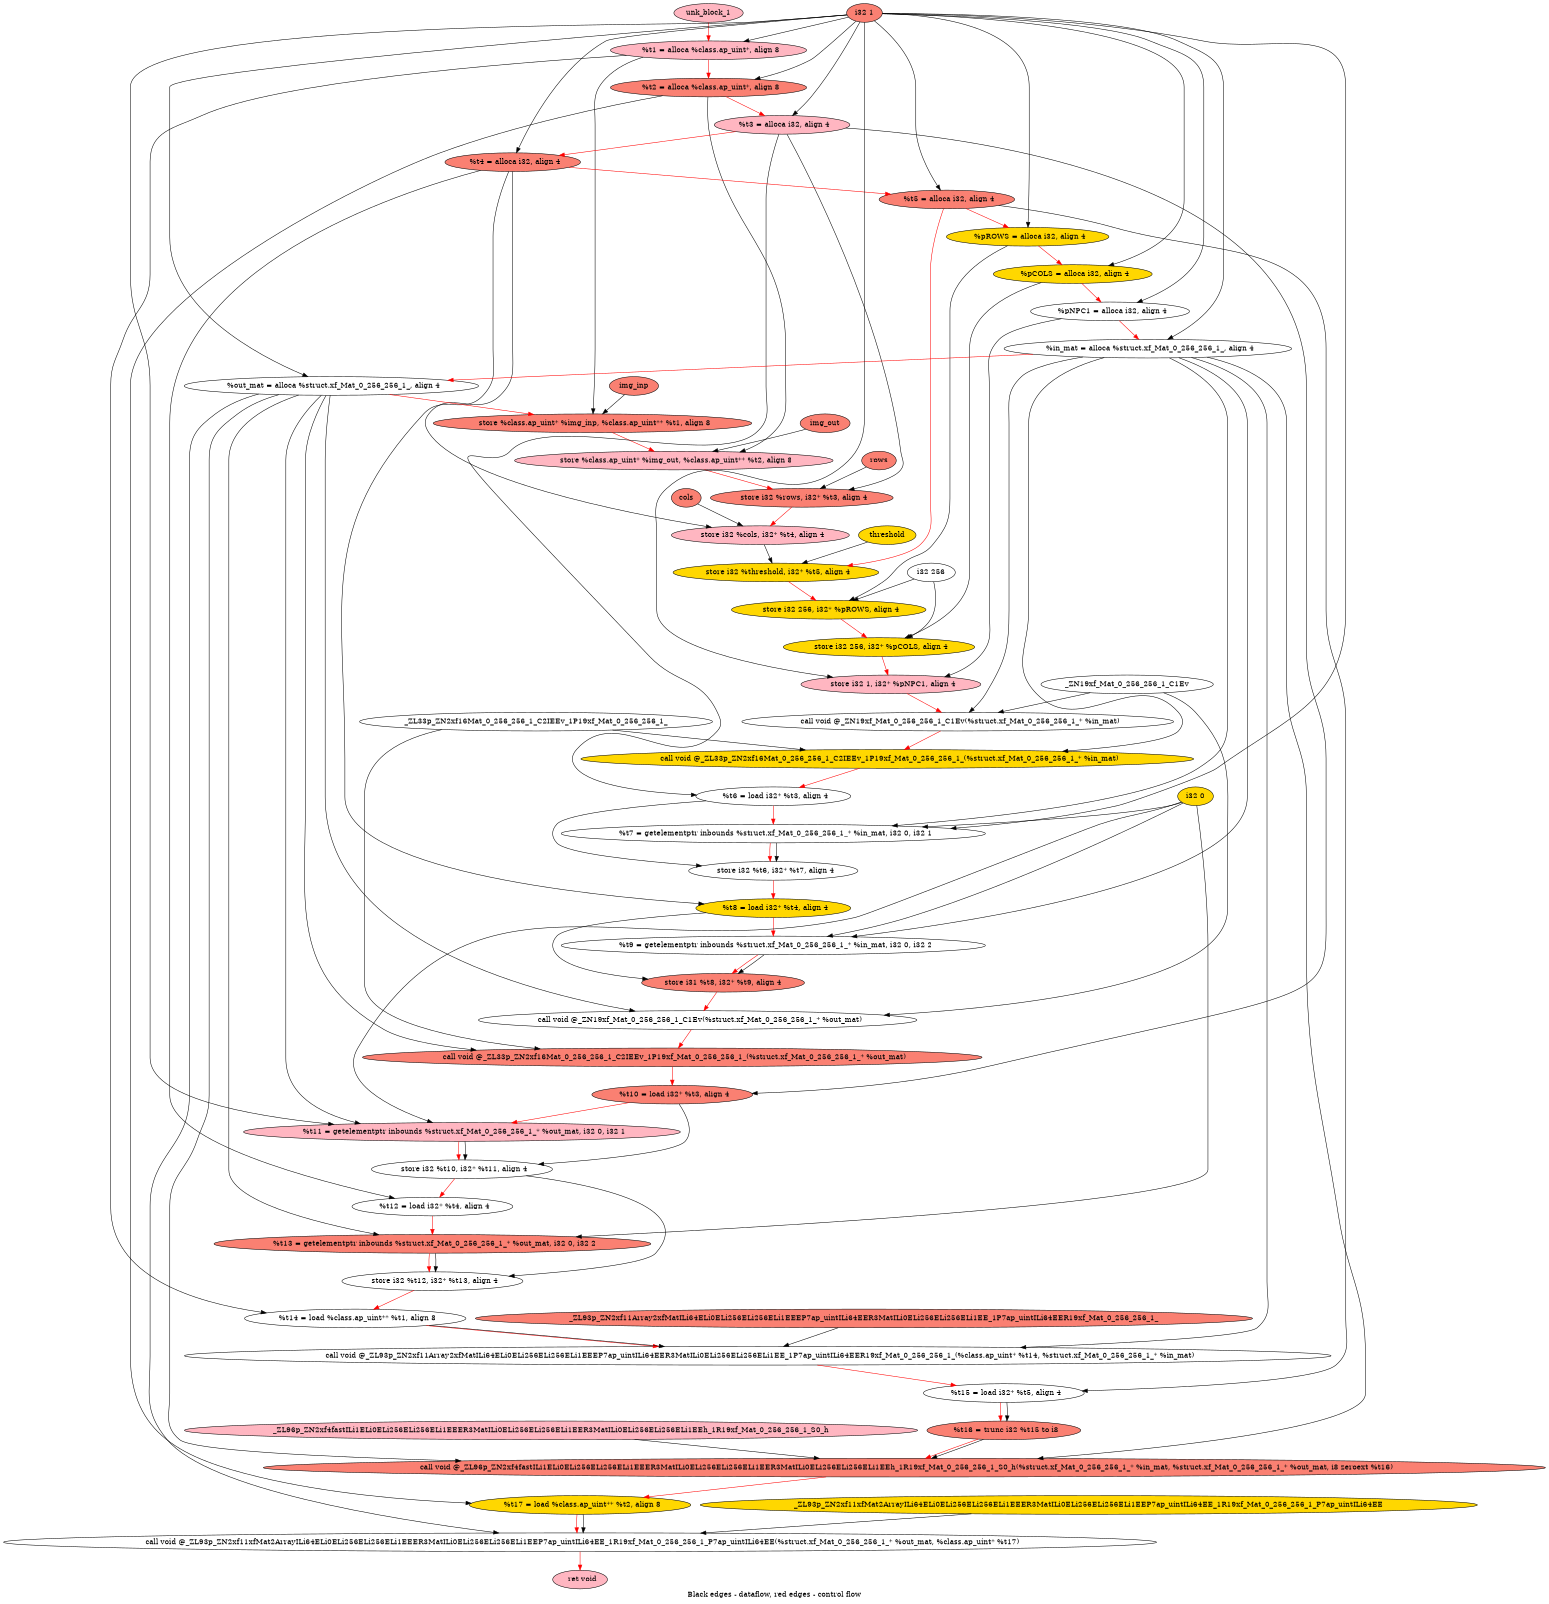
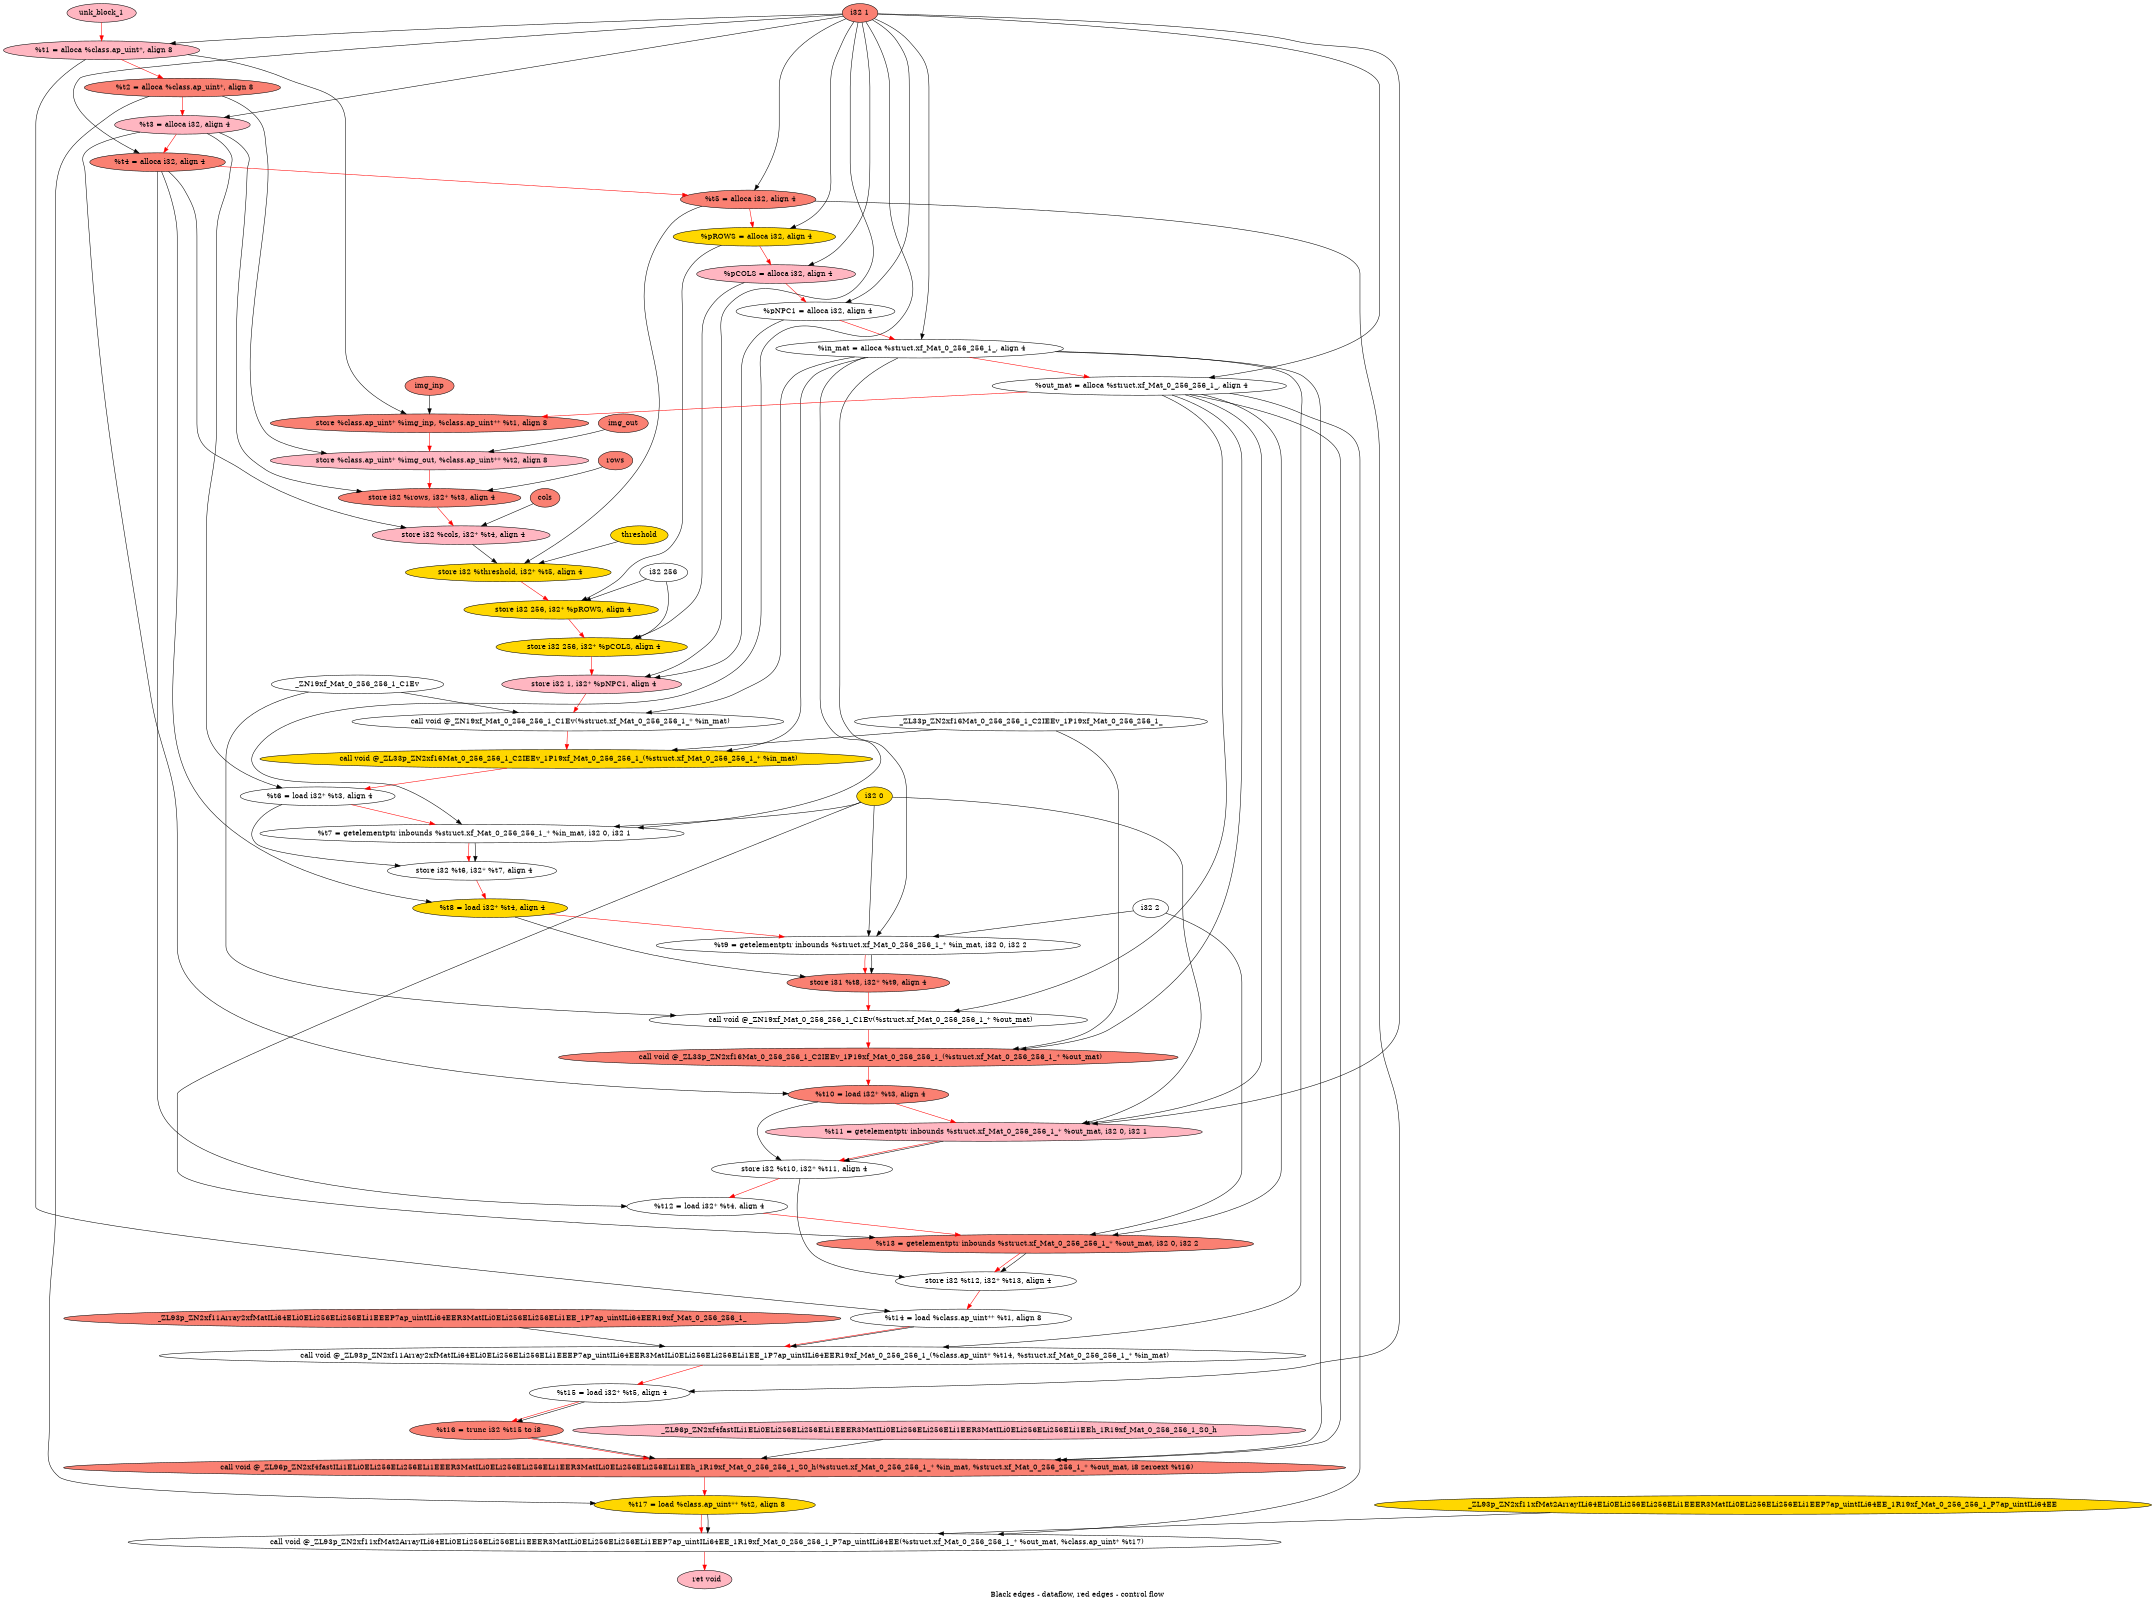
(813, 58) -> none
(1073, 274) -> (776, 274)
(930, 413) -> (659, 399)
none -> (1151, 908)
